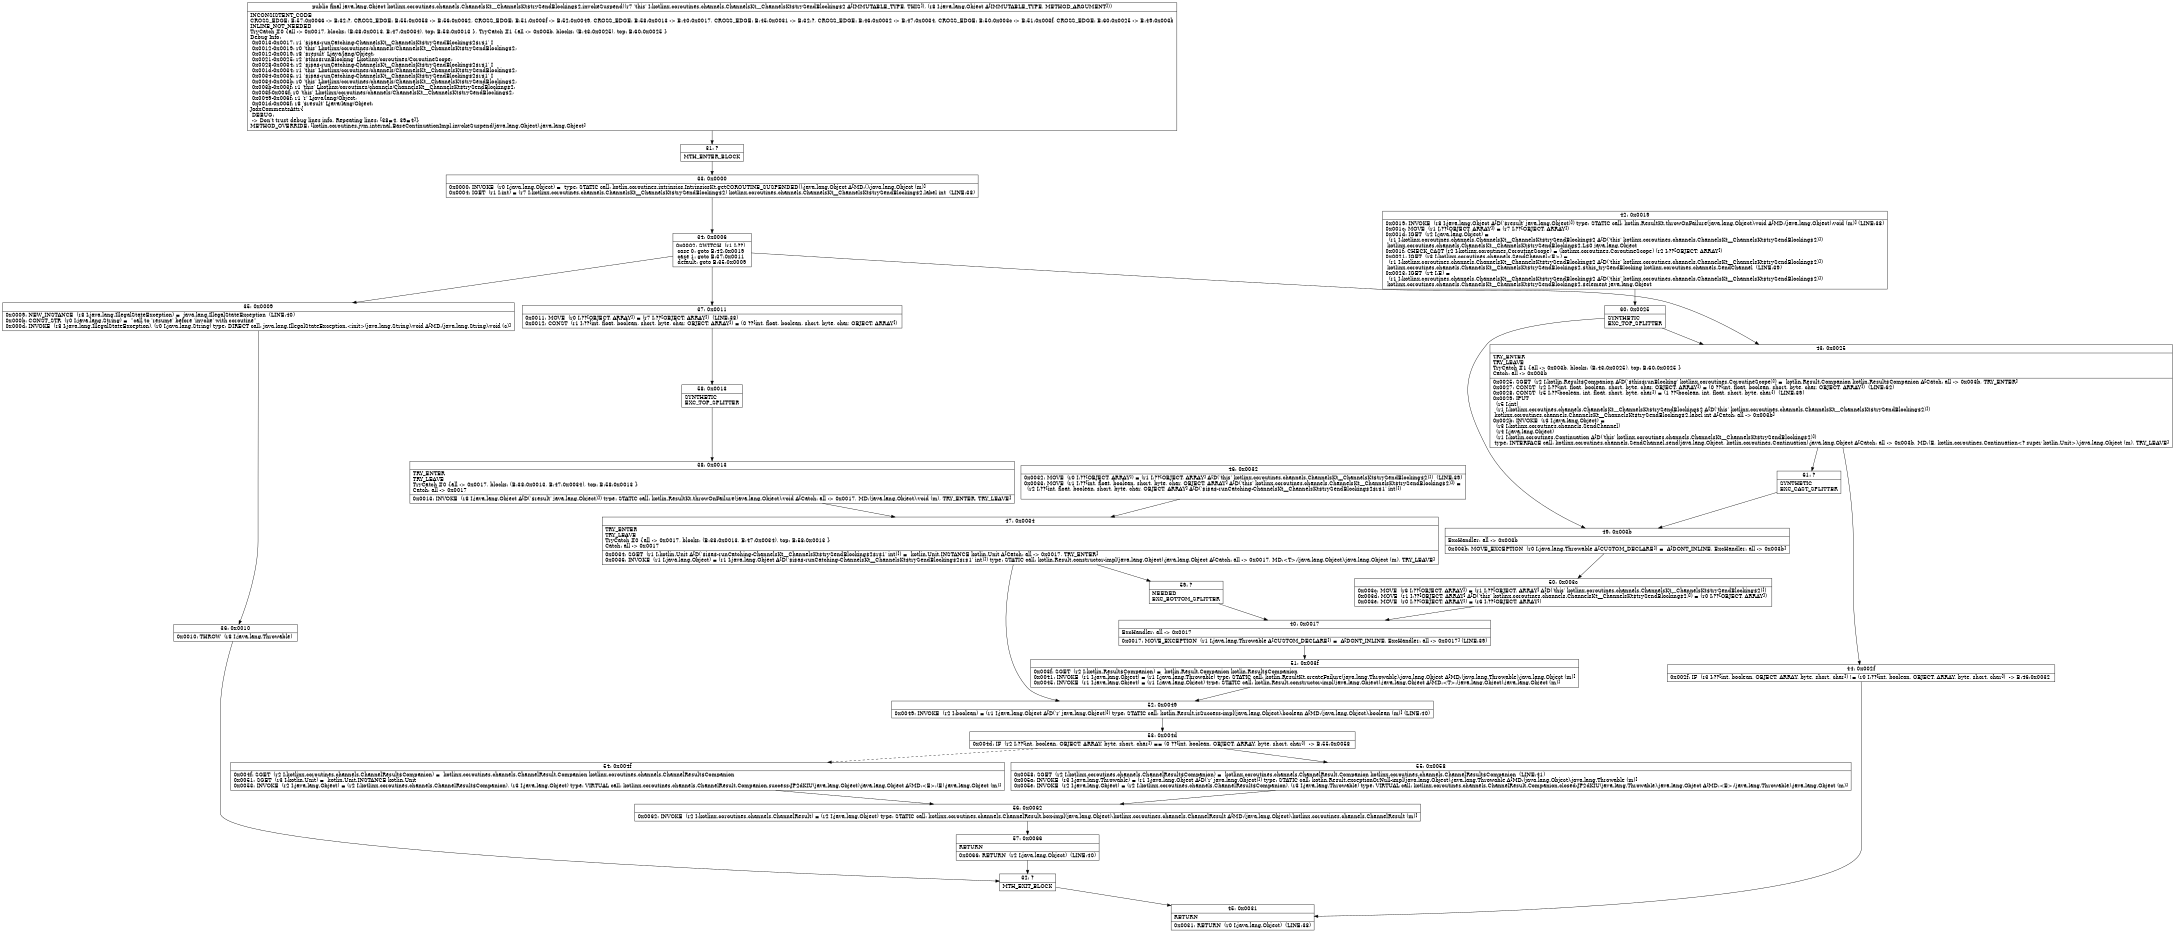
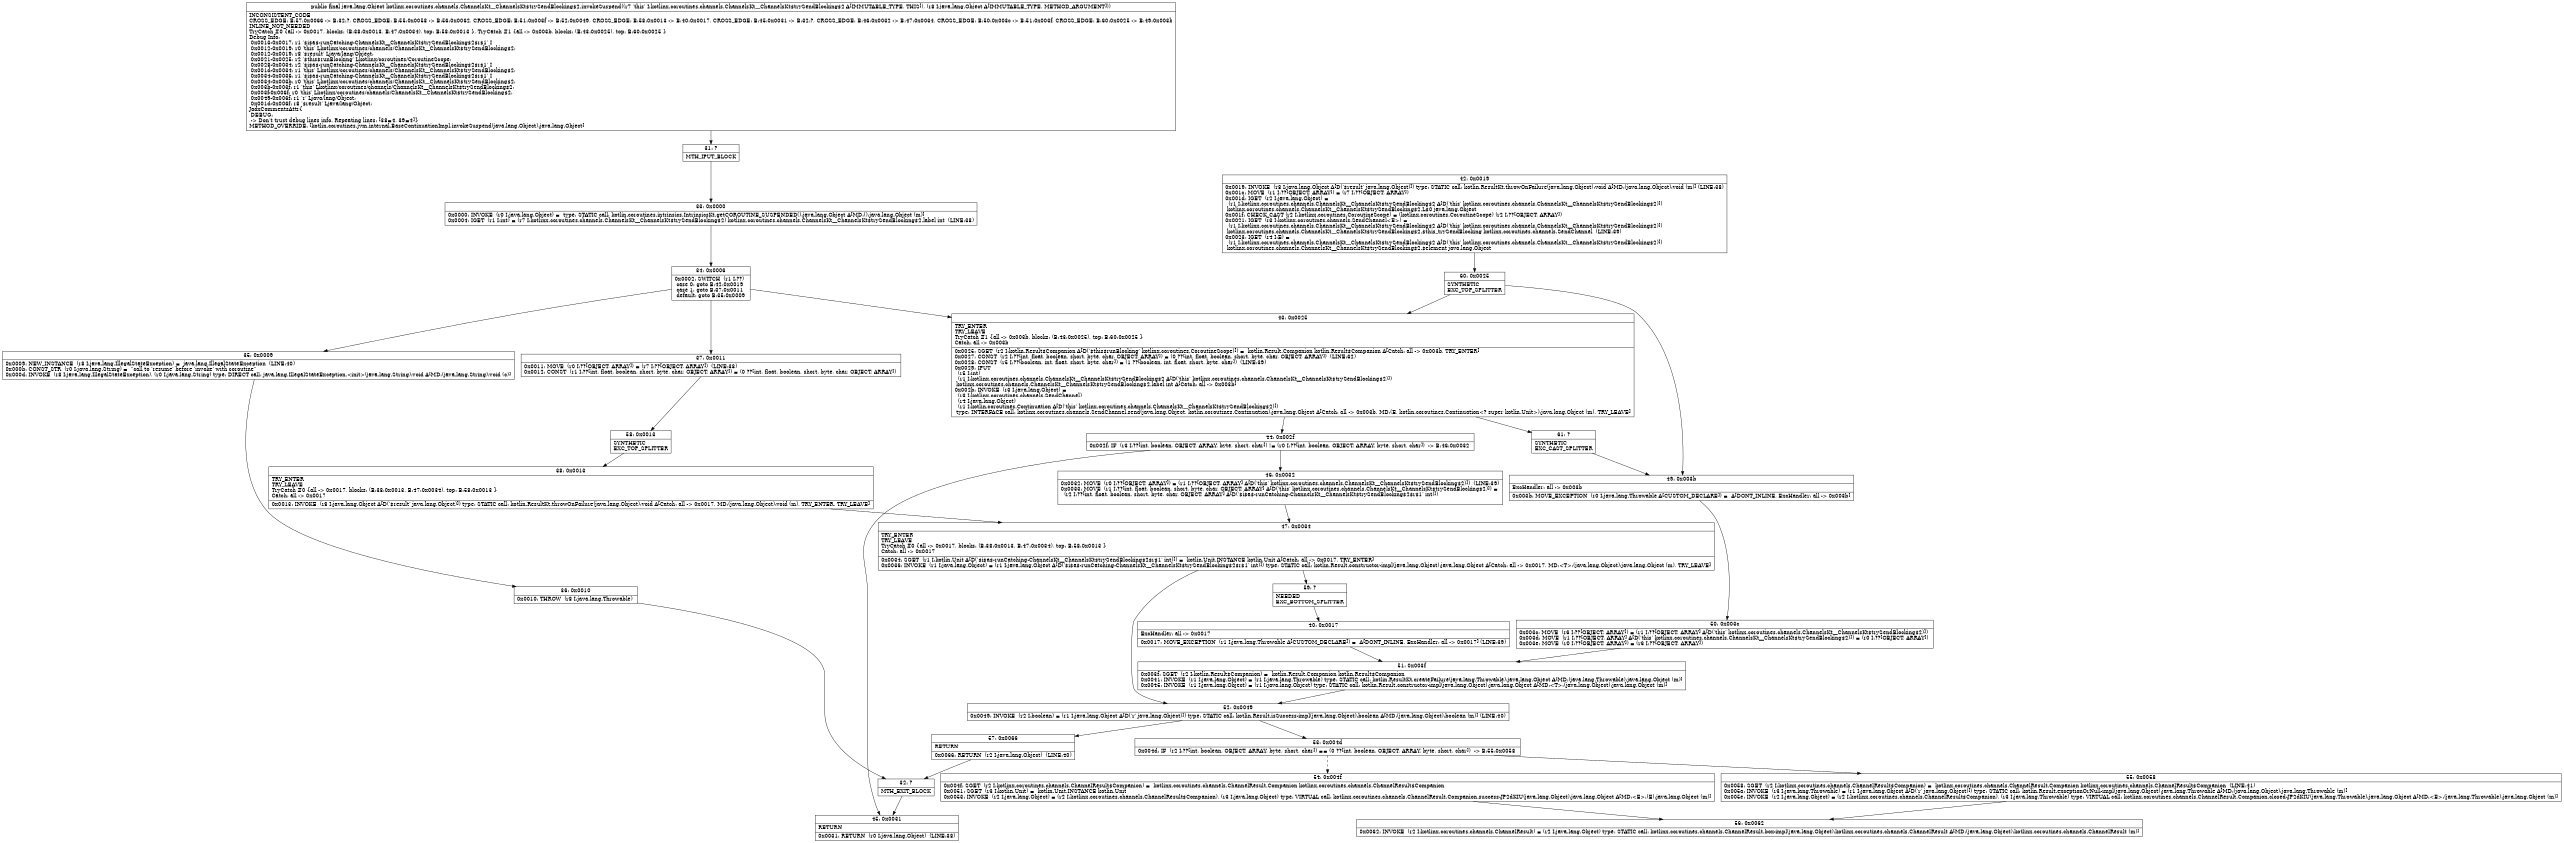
(712, 157) -> (711, 157)
none -> (1280, 459)
(1432, 613) -> (1570, 655)
(1028, 826) -> (1130, 728)
